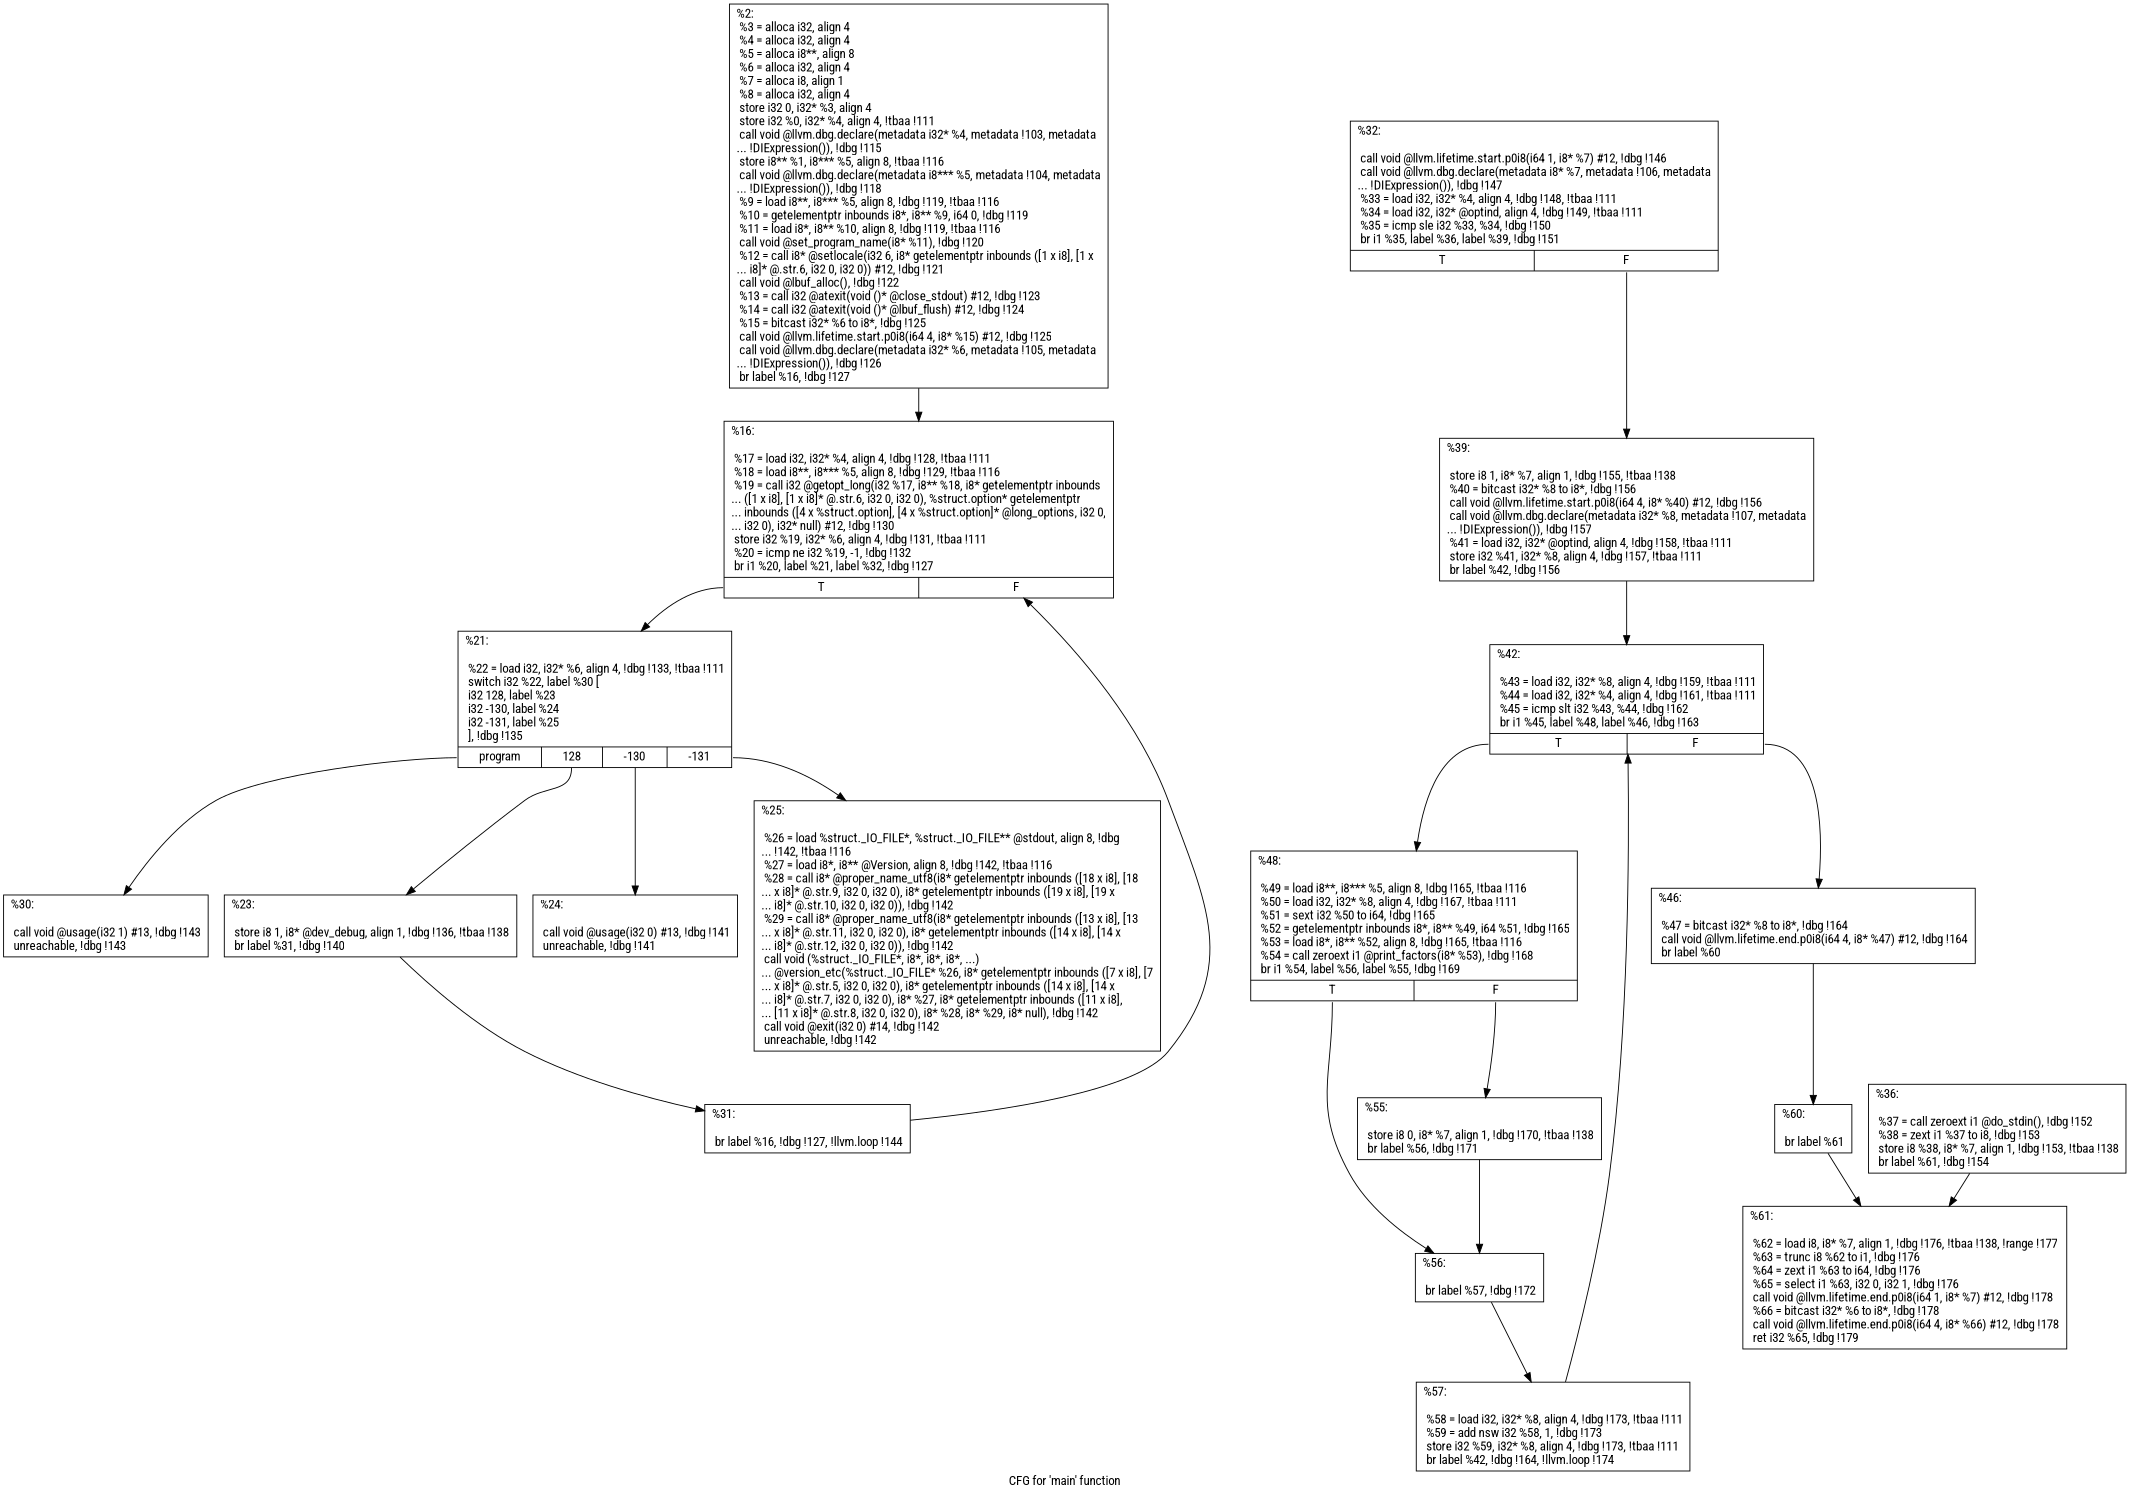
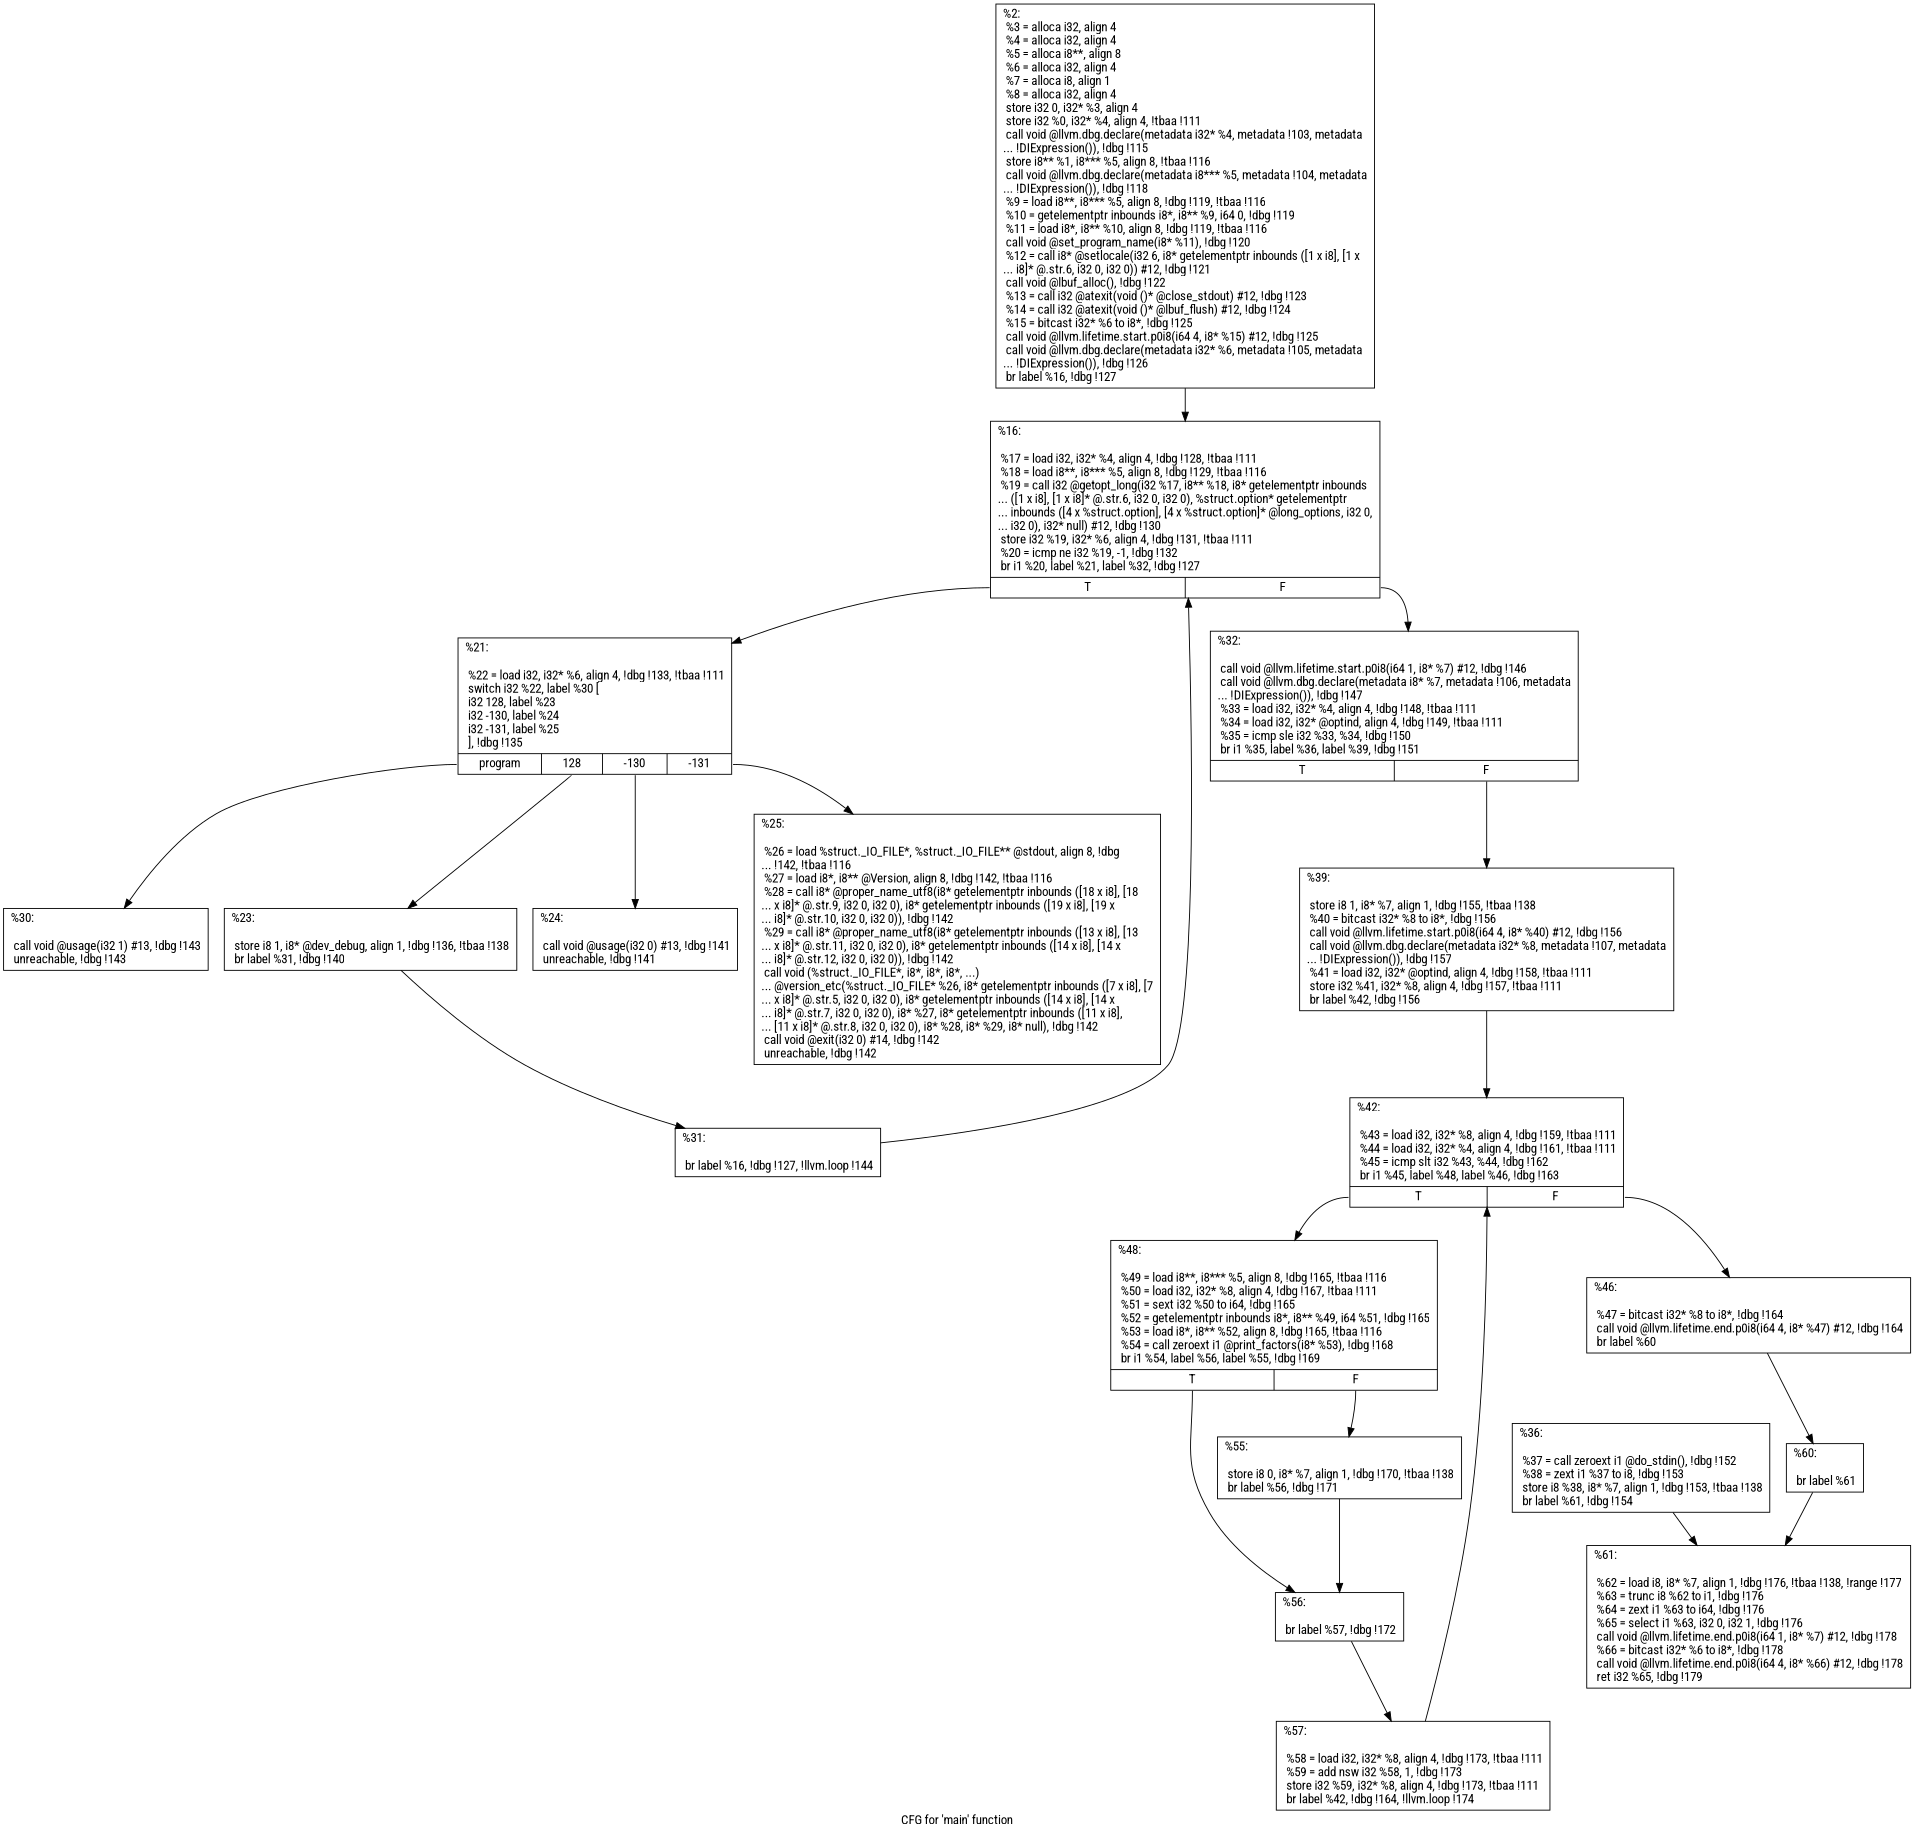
none -> (1402, 599)
